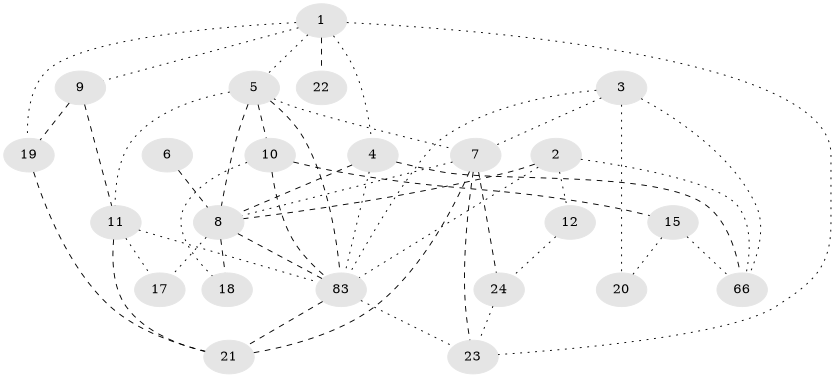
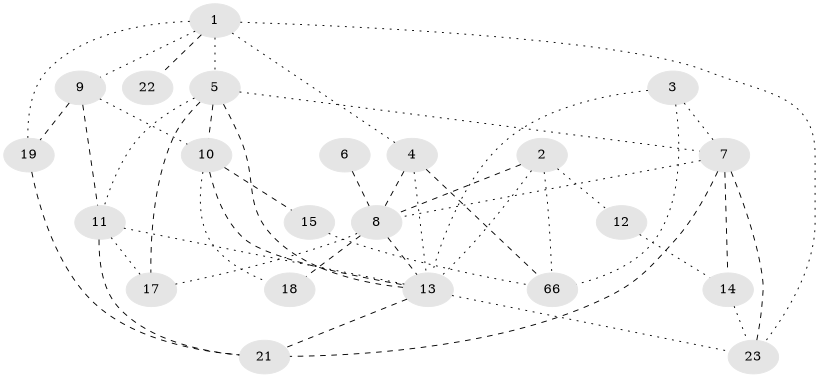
none -> (144, 122)
(232, 154) -> (159, 182)
(341, 290) -> (428, 290)
(499, 290) -> (728, 290)
(622, 290) -> none
